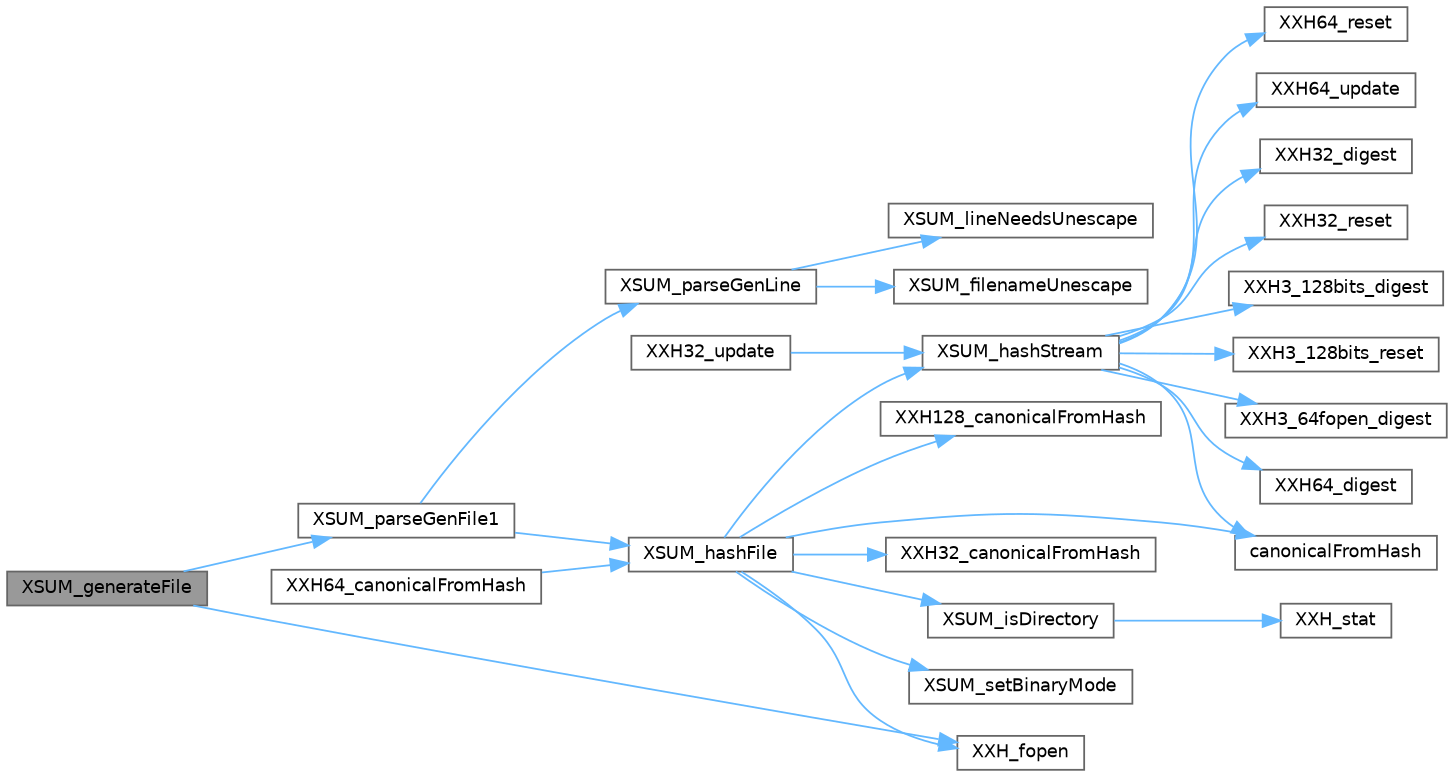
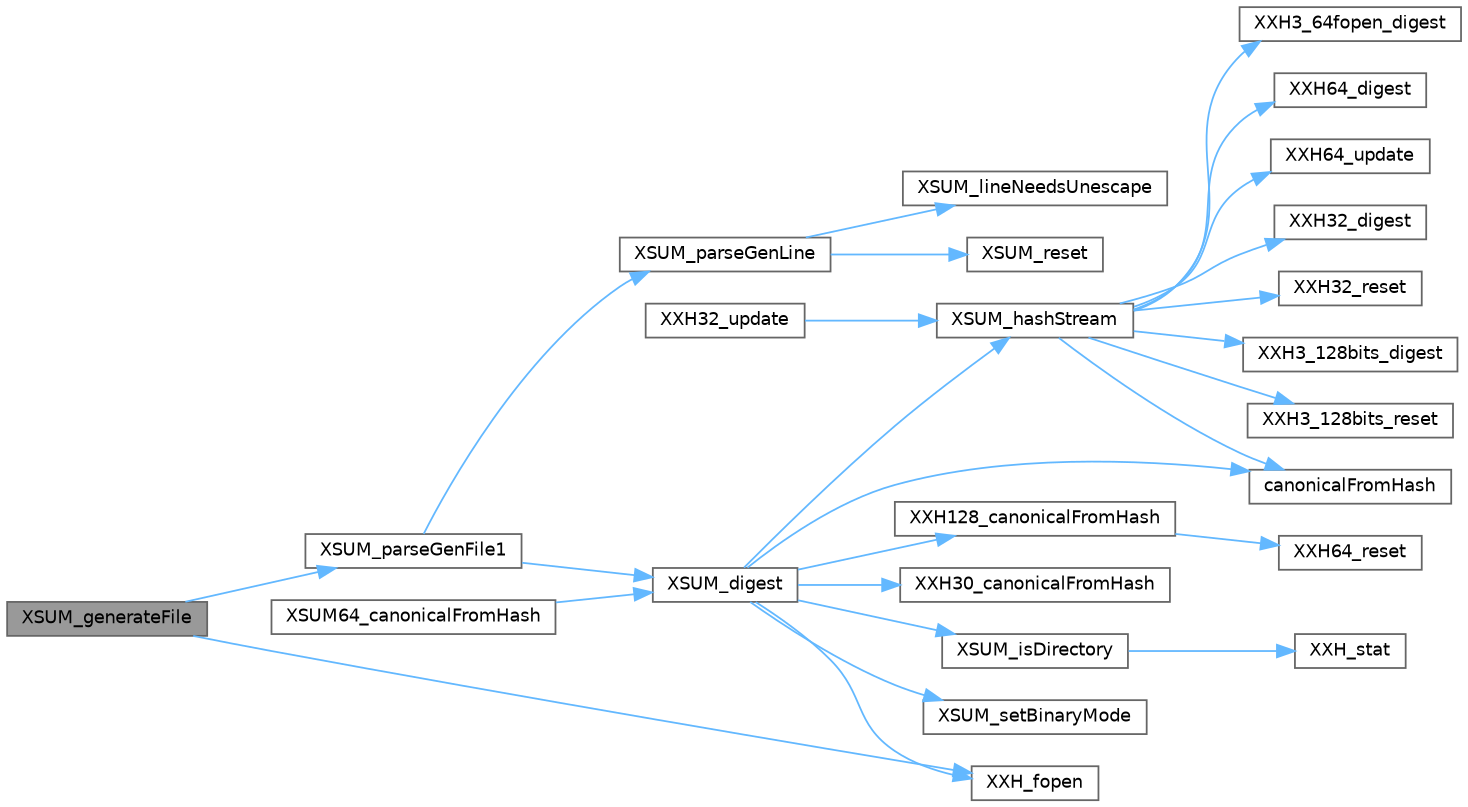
(1191, 154) -> (1218, 539)
(1021, 287) -> (1035, 255)
(711, 555) -> (725, 585)
(1021, 555) -> (1035, 585)
(406, 587) -> (413, 617)
